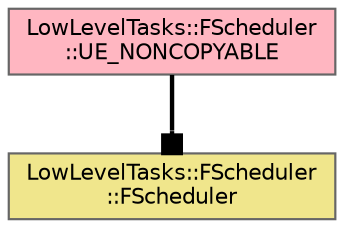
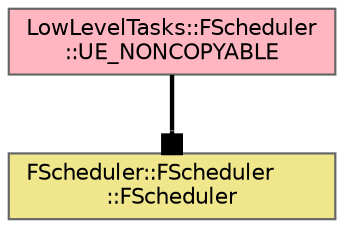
(172, 186) -> (172, 186)
